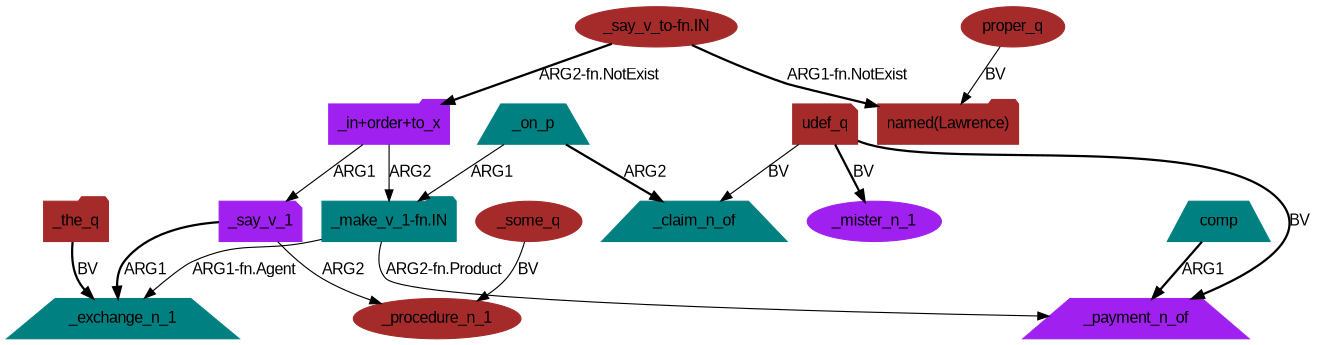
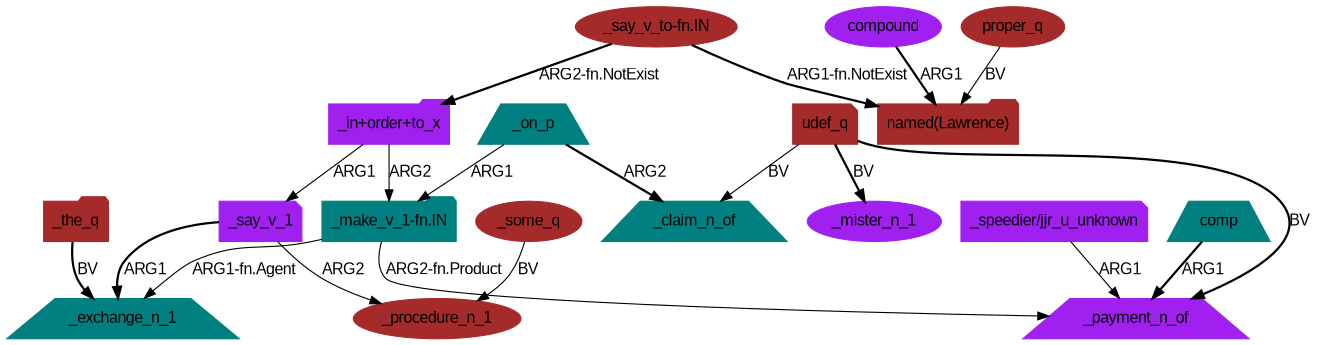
none -> (883, 27)
none -> (1054, 221)
